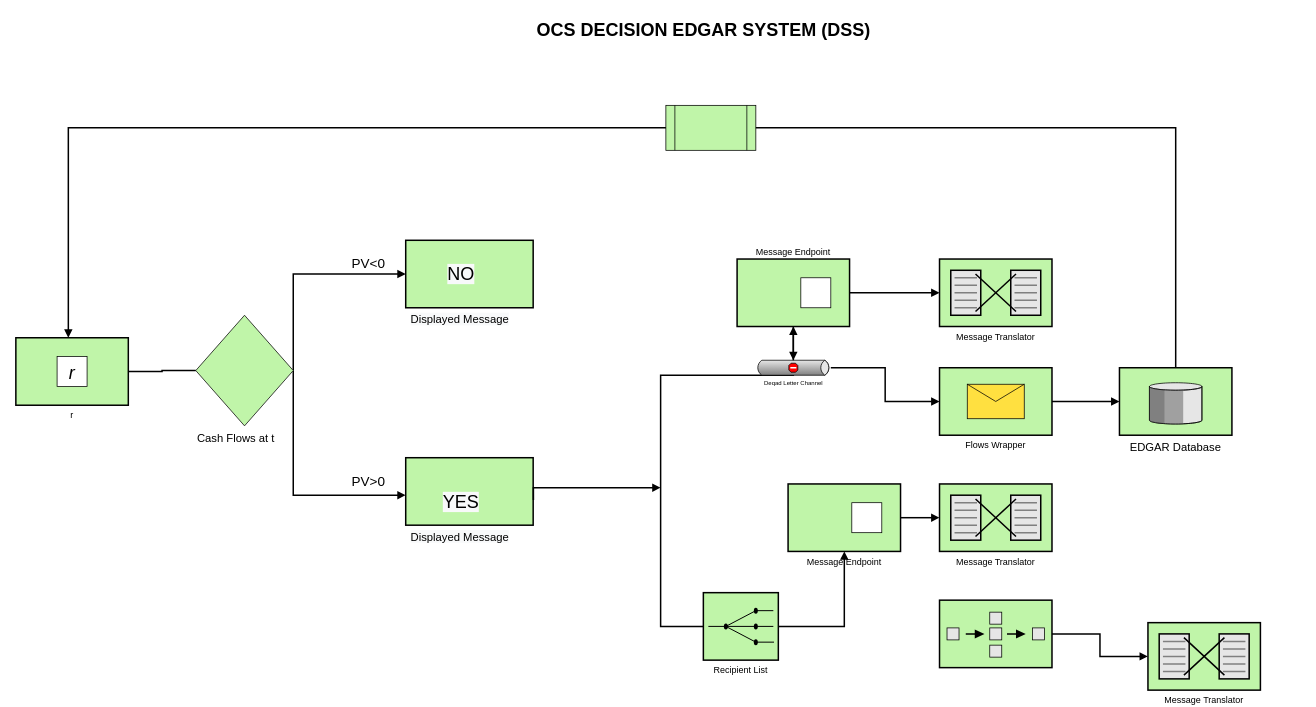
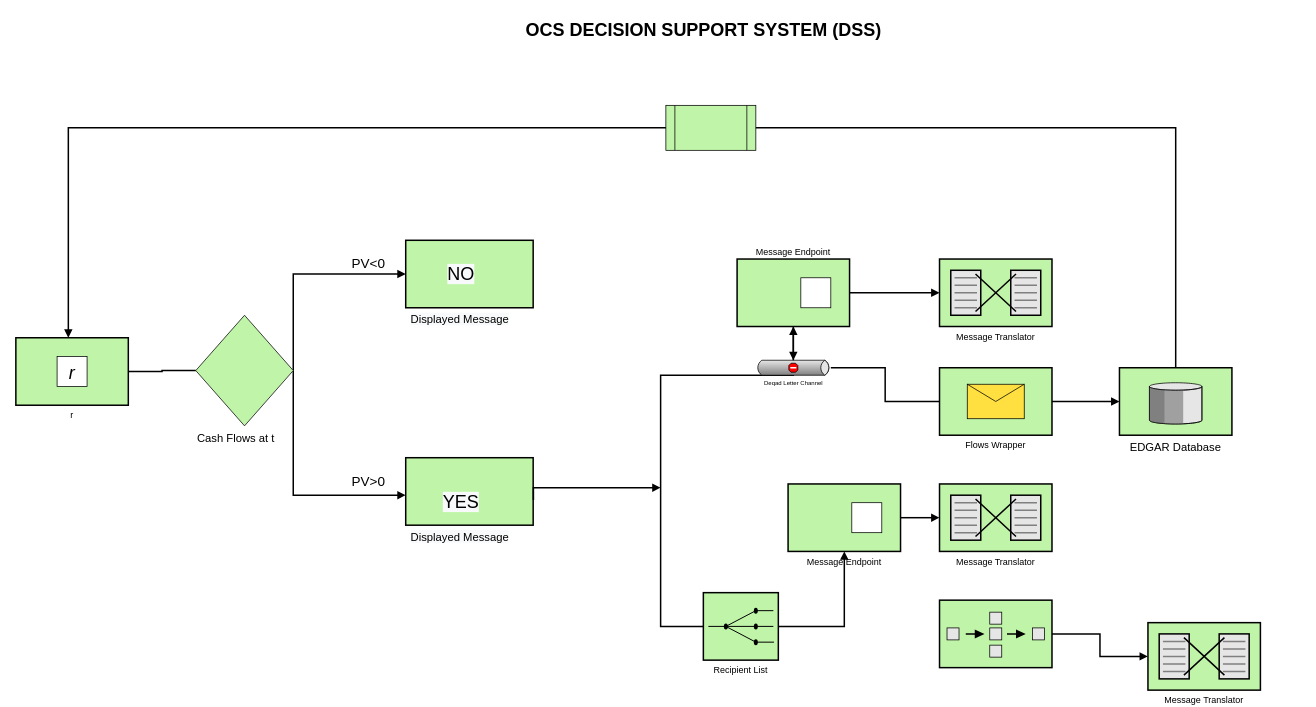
(704, 30) -> (704, 30)
(930, 402) -> (933, 402)
